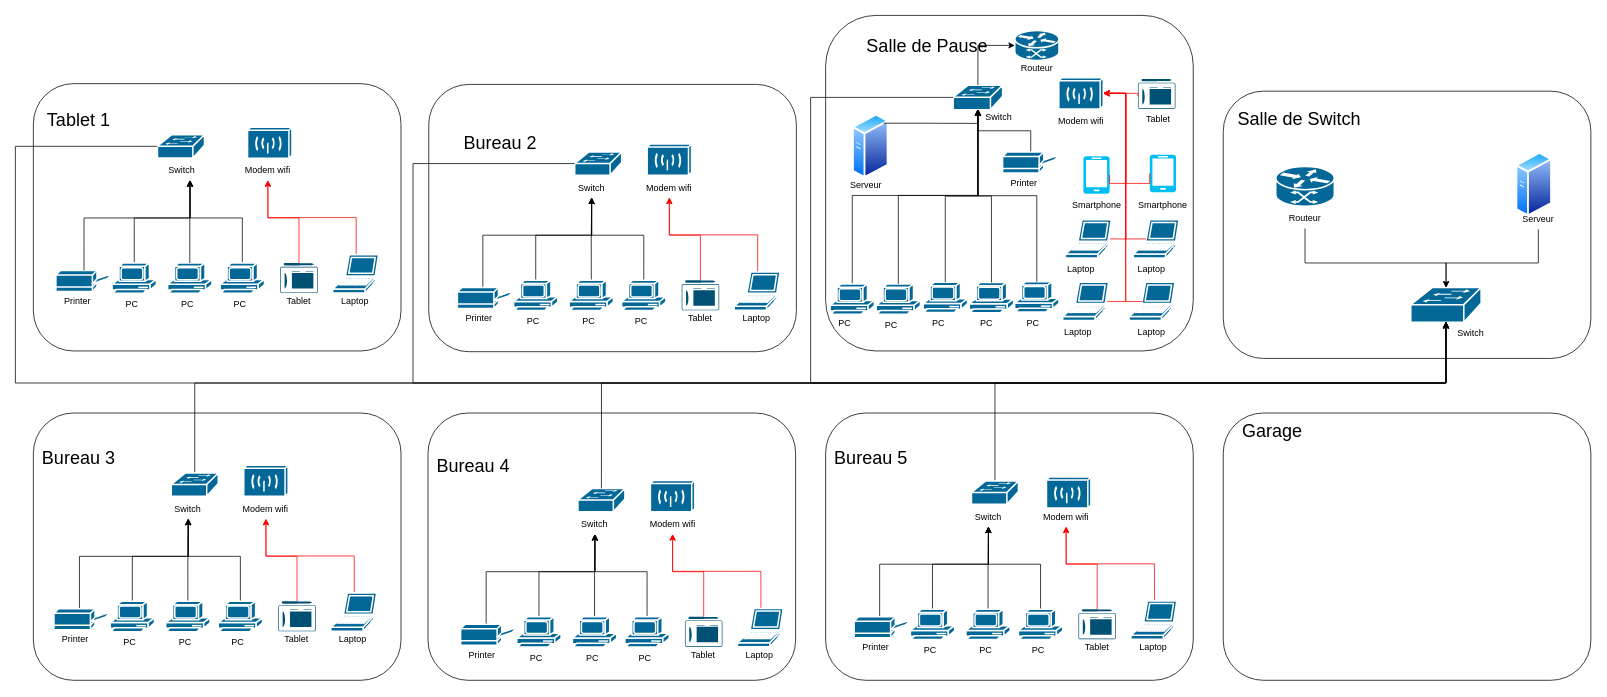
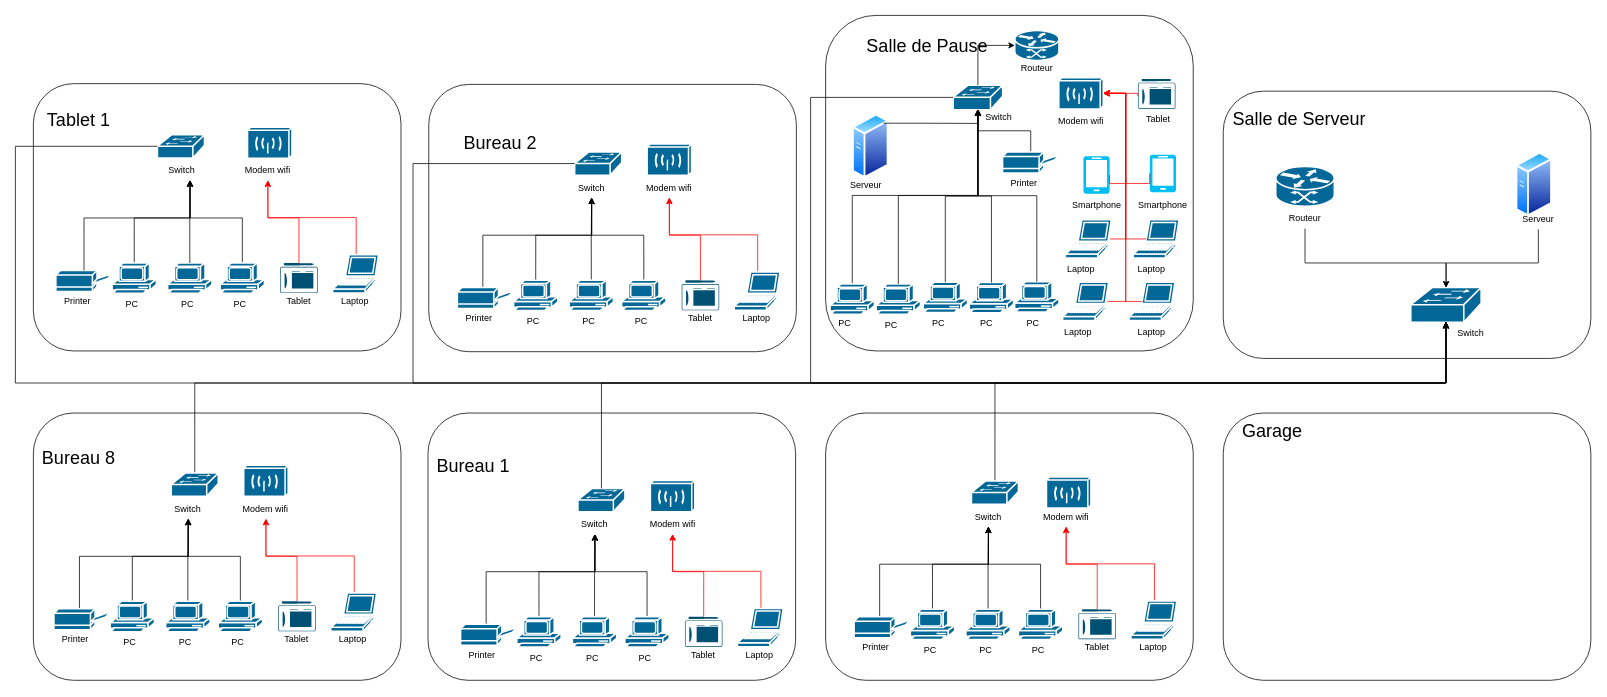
(1299, 120) -> (1299, 120)
(79, 458) -> (79, 458)
(870, 458) -> none
(473, 466) -> (473, 466)
